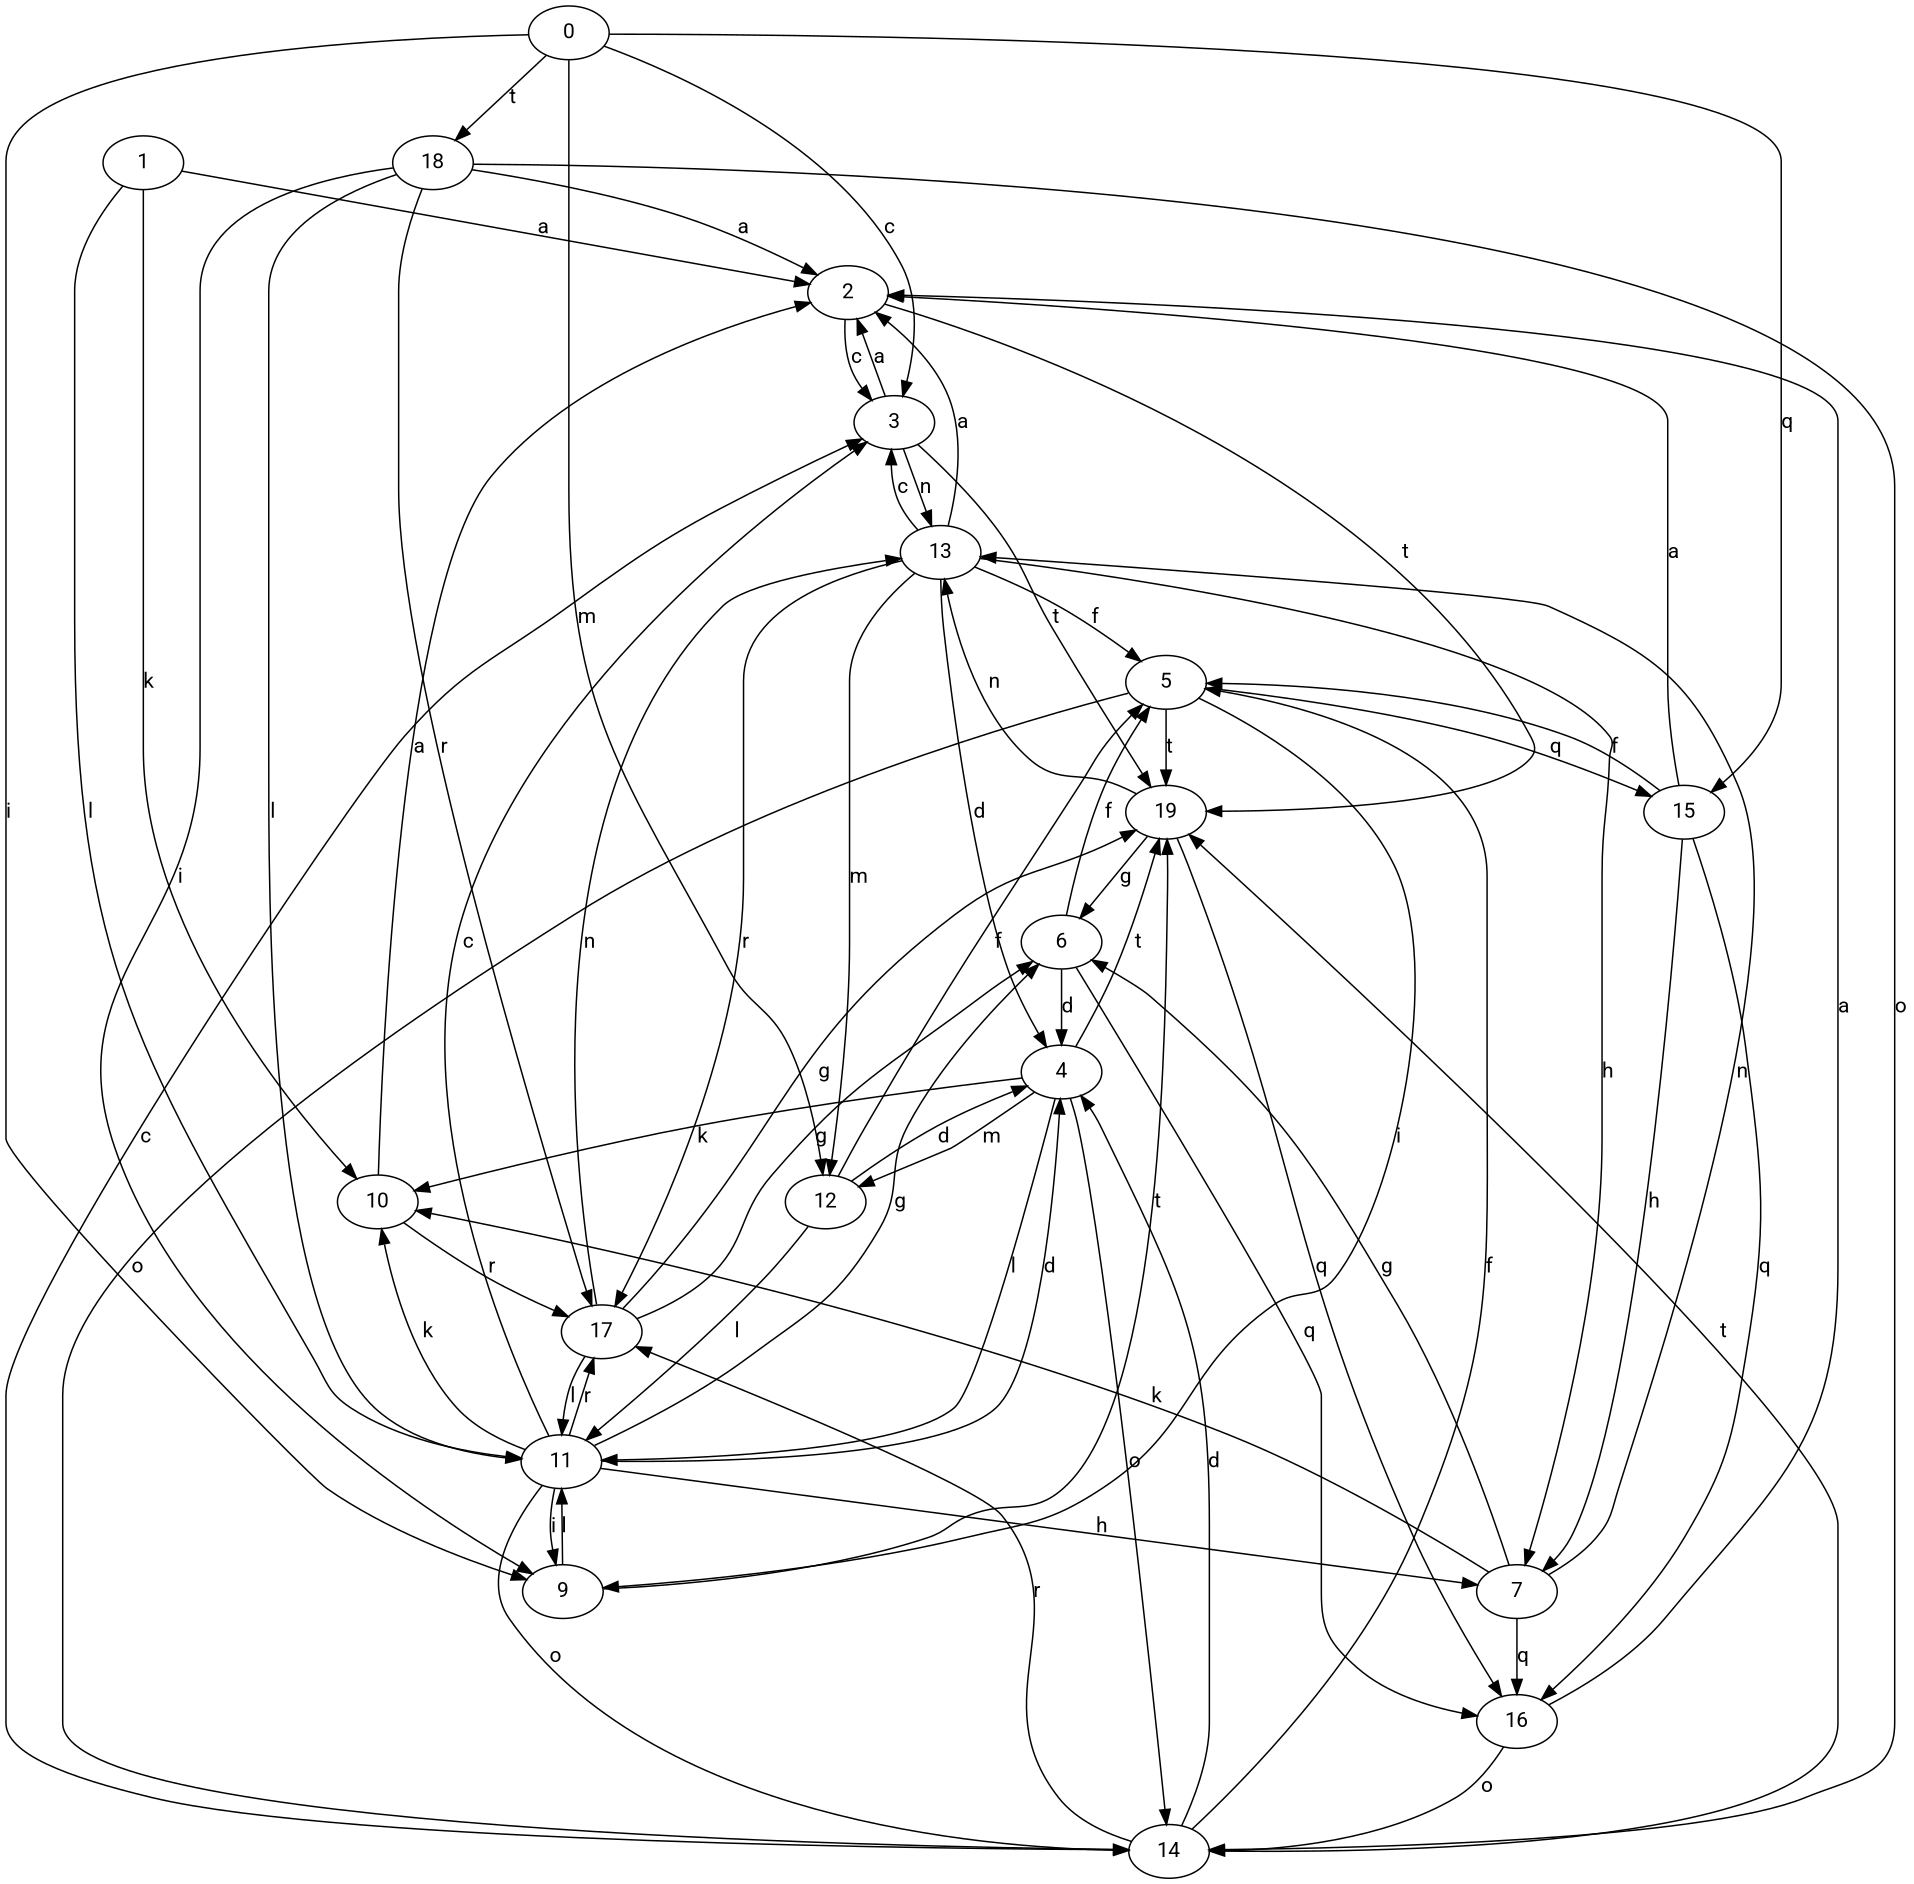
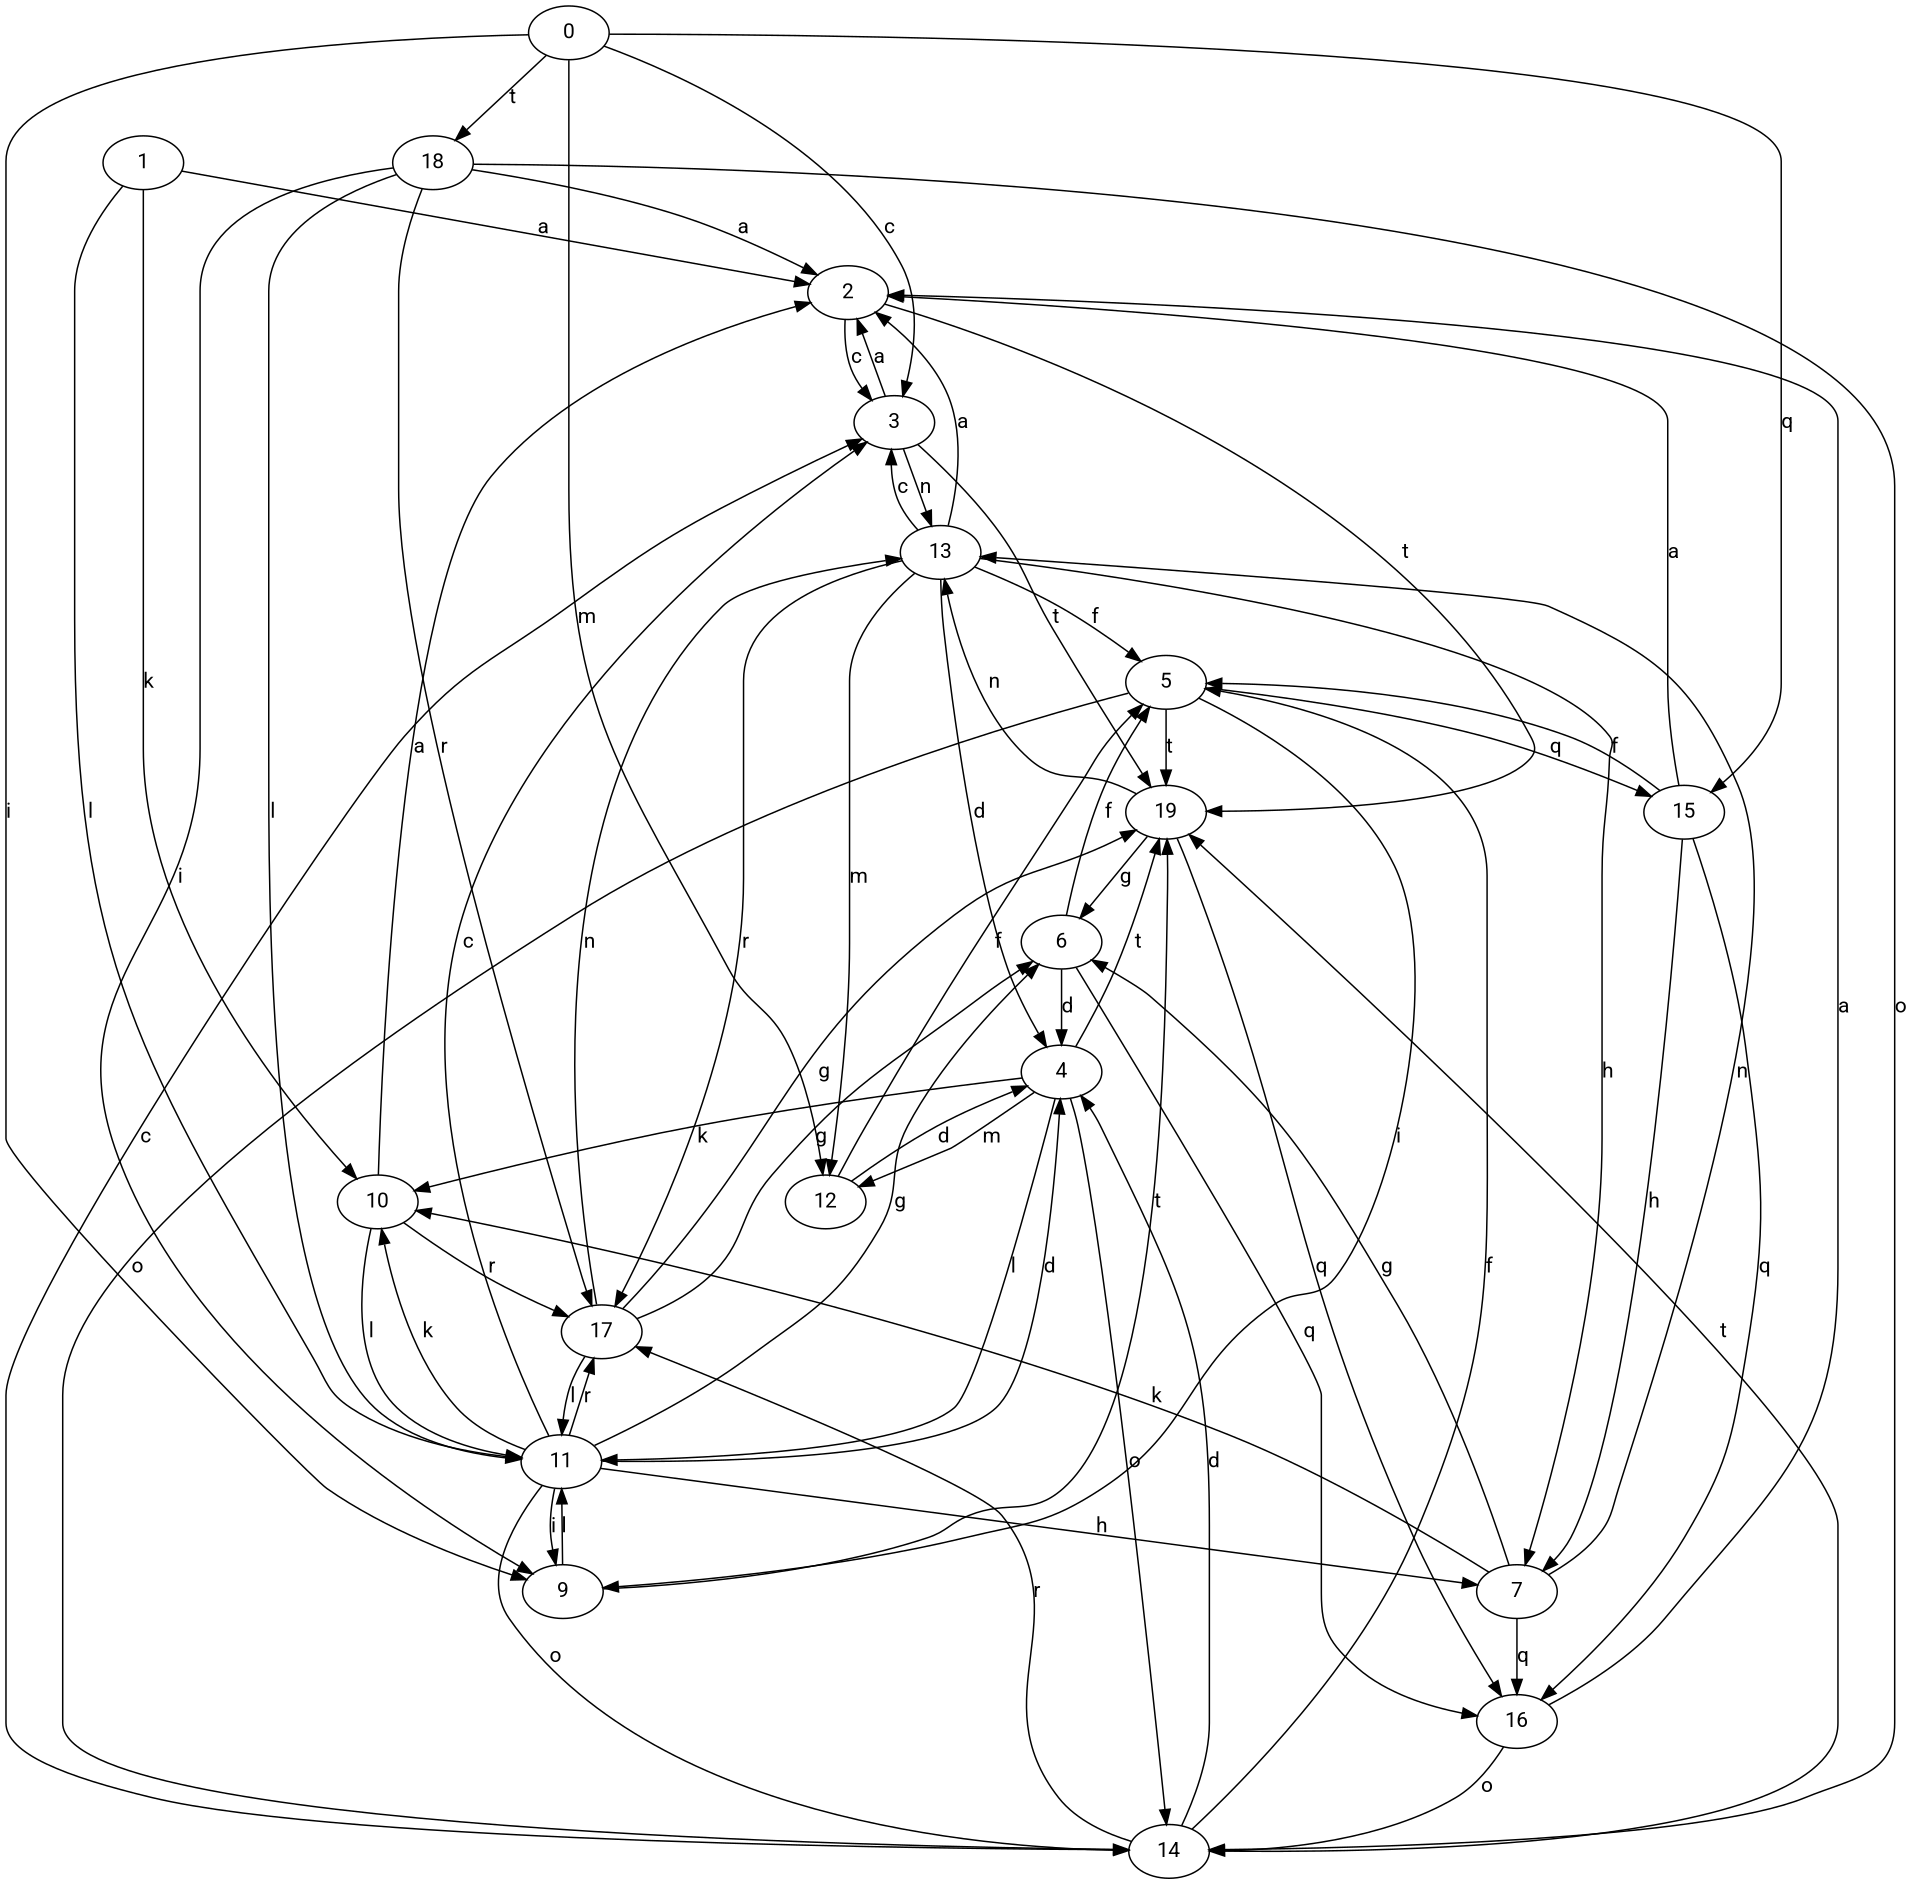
(708, 1333) -> (378, 1380)
